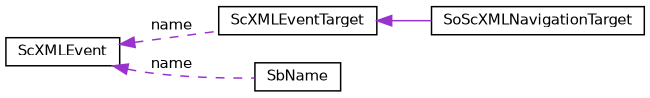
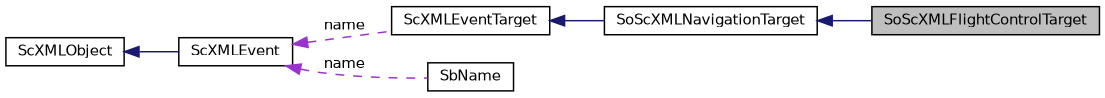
(412, 21) -> (585, 21)
none -> (986, 21)
none -> (65, 52)
